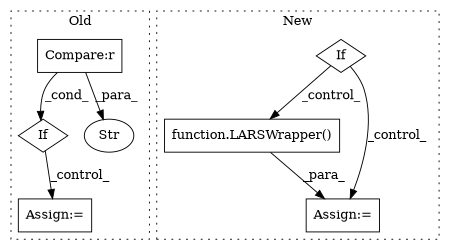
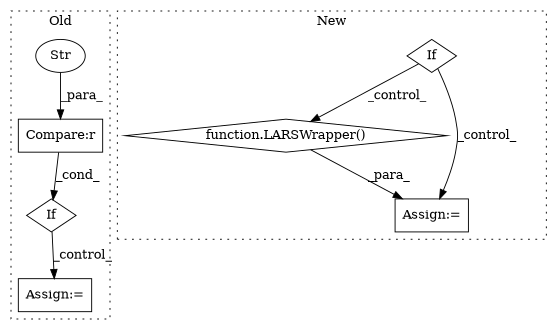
(93, 92) -> (60, 91)
(252, 136) -> (286, 136)
